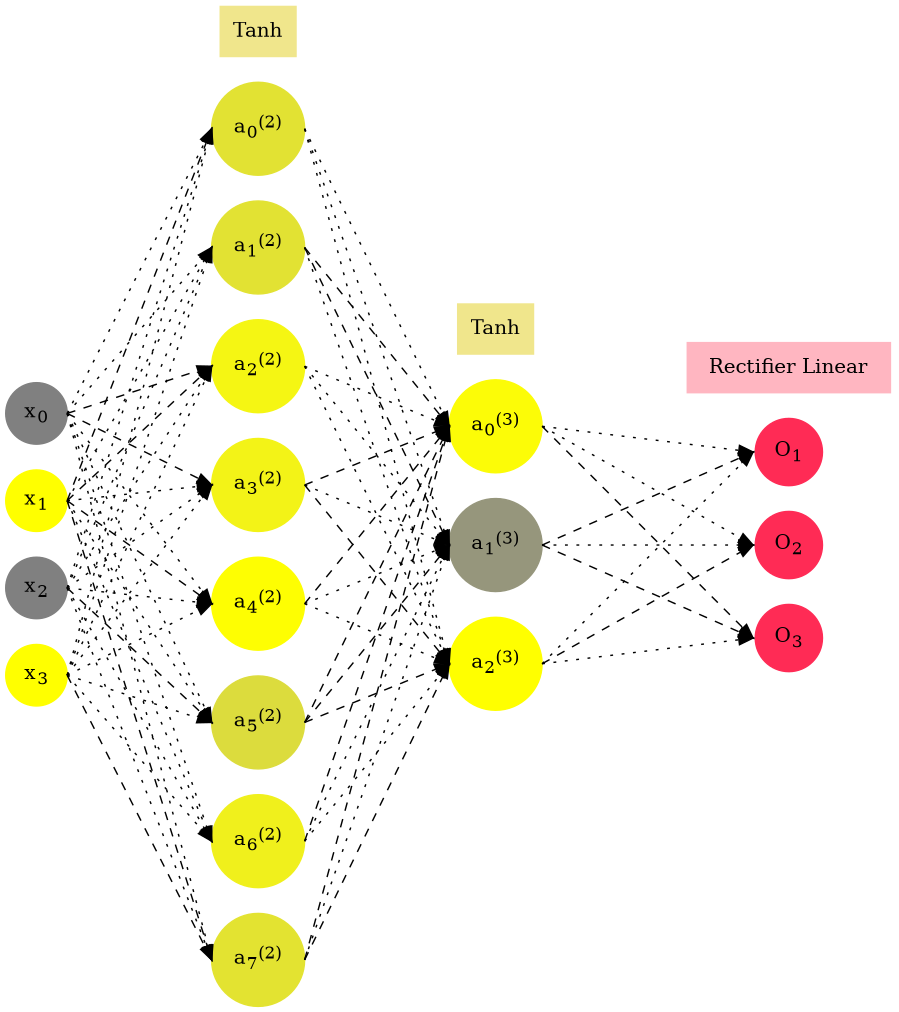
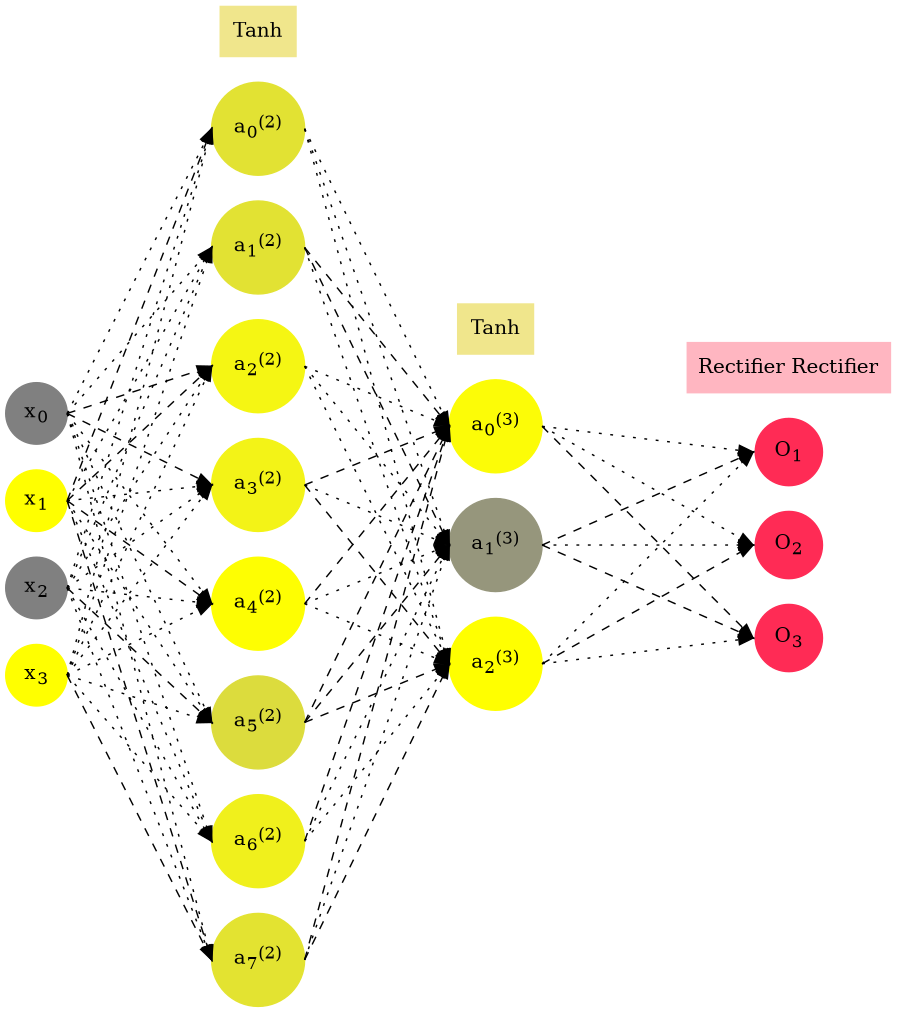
(789, 368) -> (789, 368)
